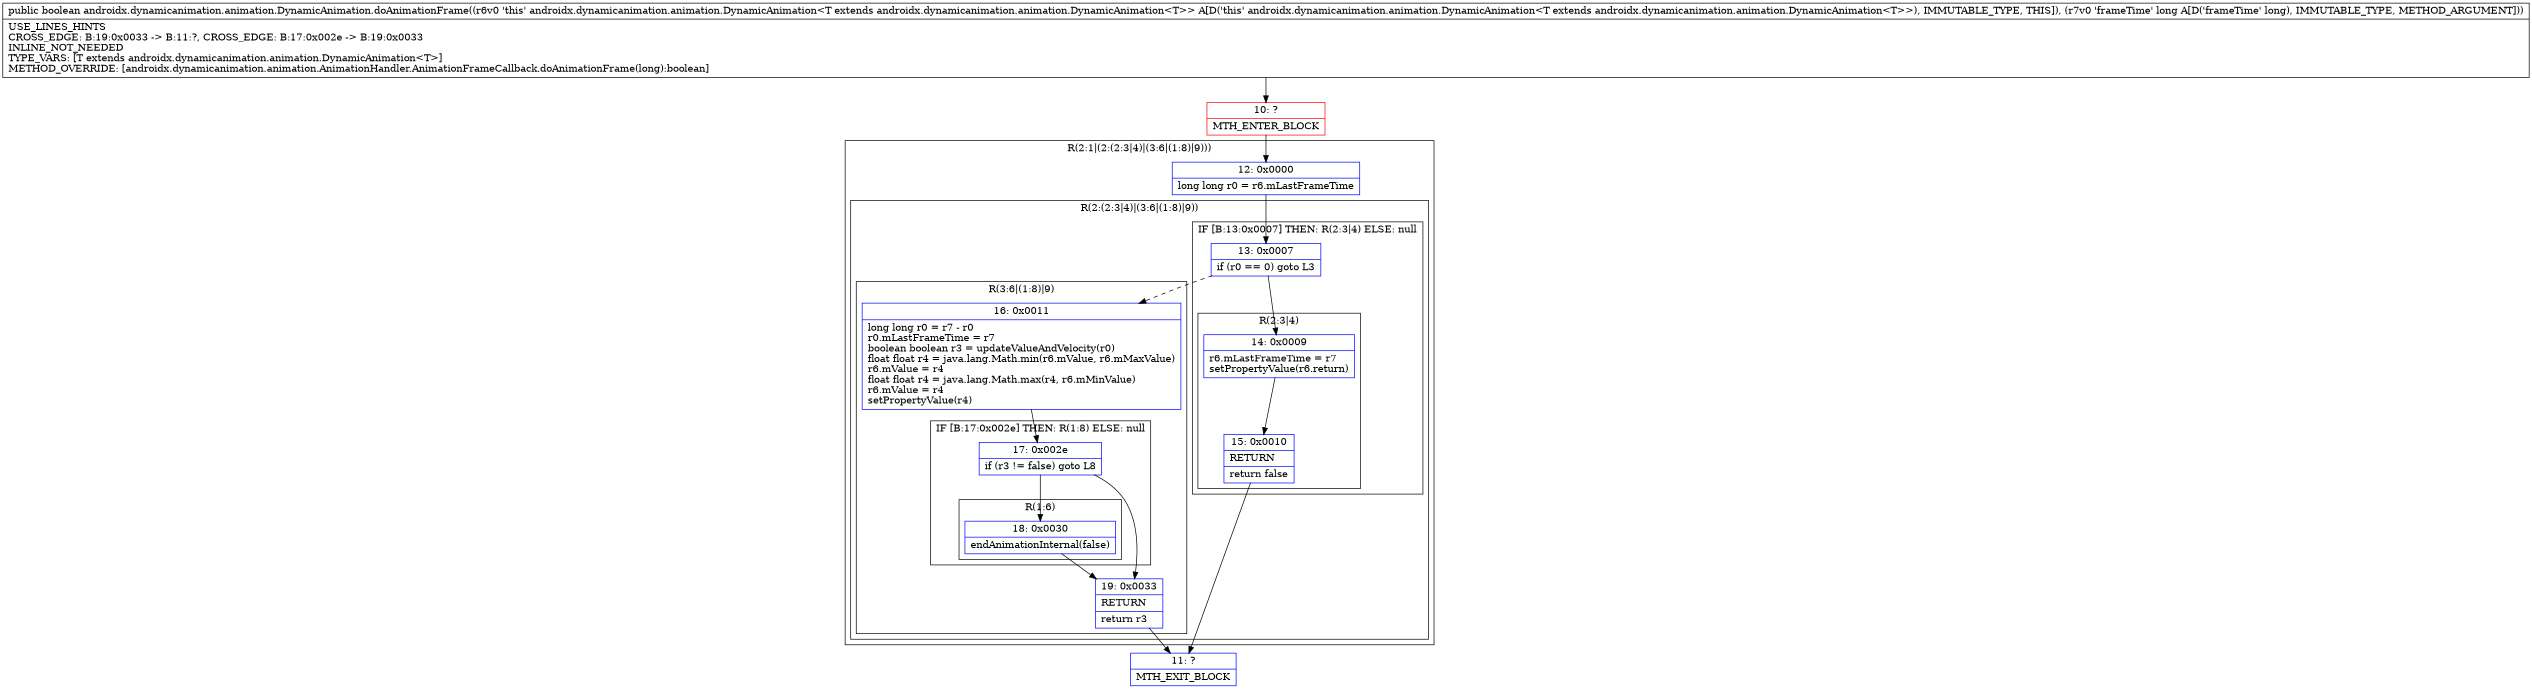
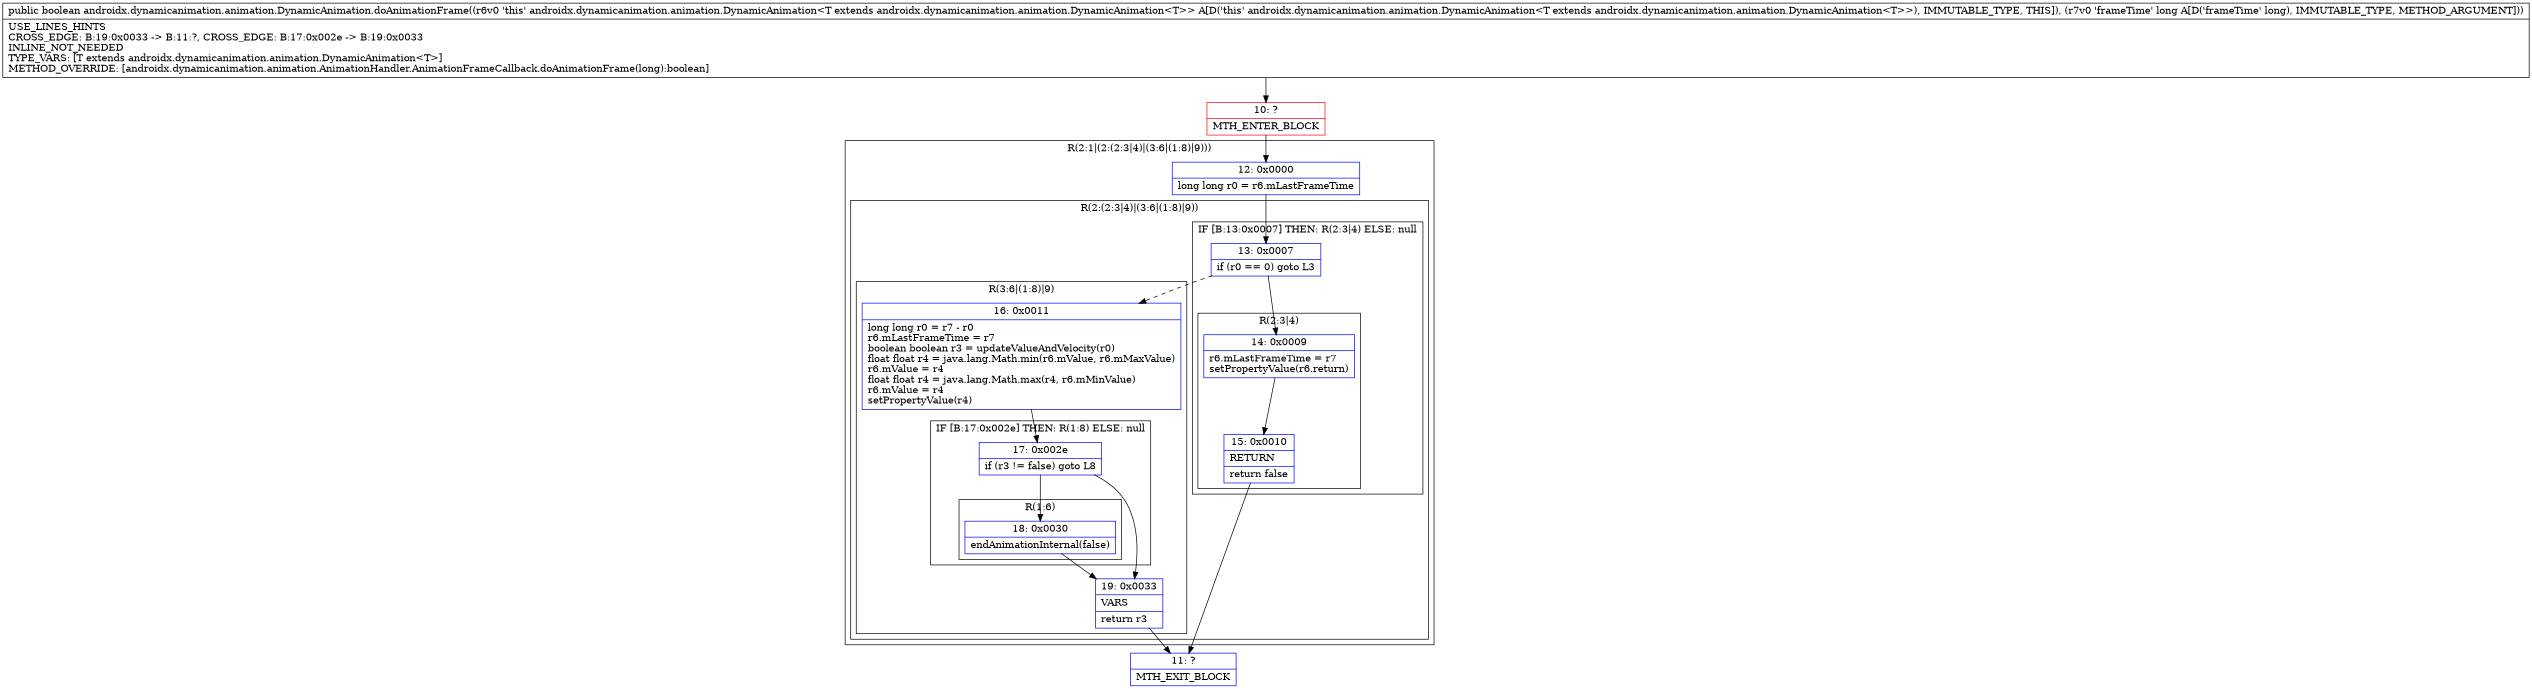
(932, 338) -> (932, 338)
(1124, 603) -> (1115, 603)
